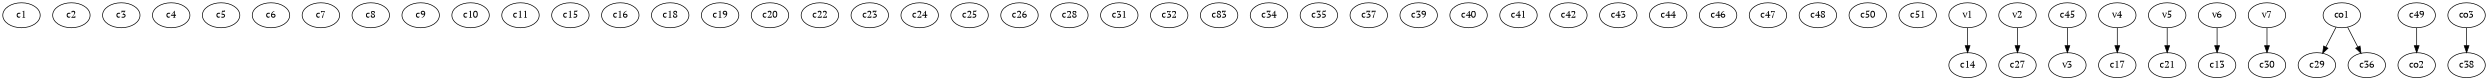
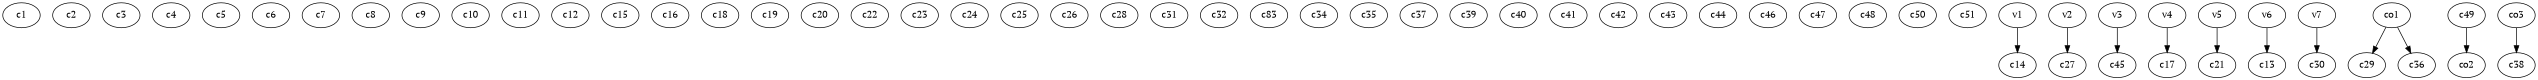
none -> (570, 15)
(2067, 37) -> (2117, 37)
